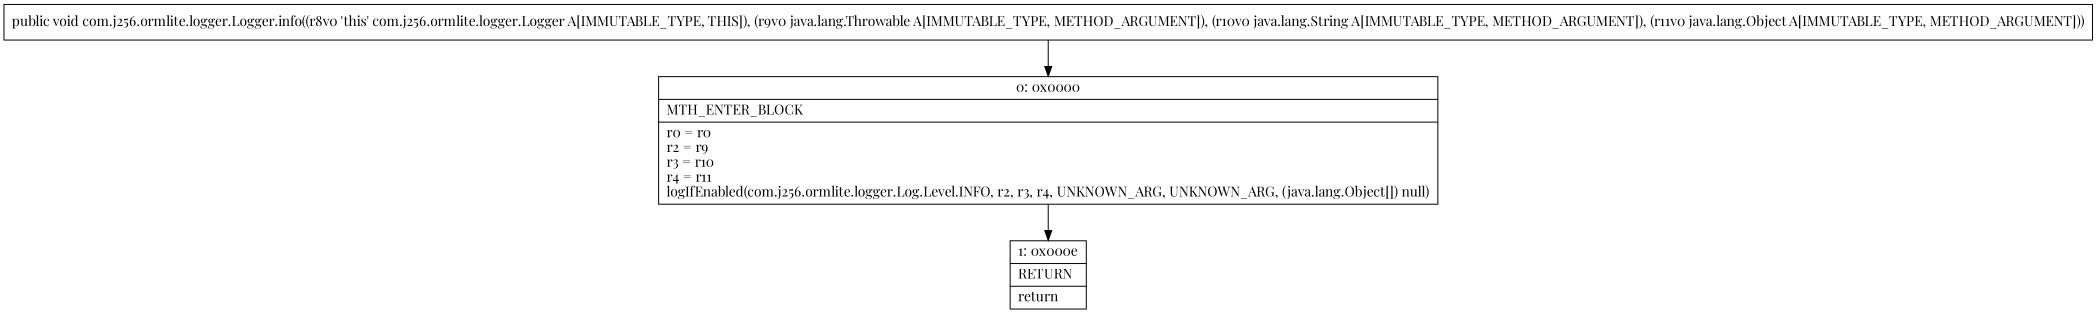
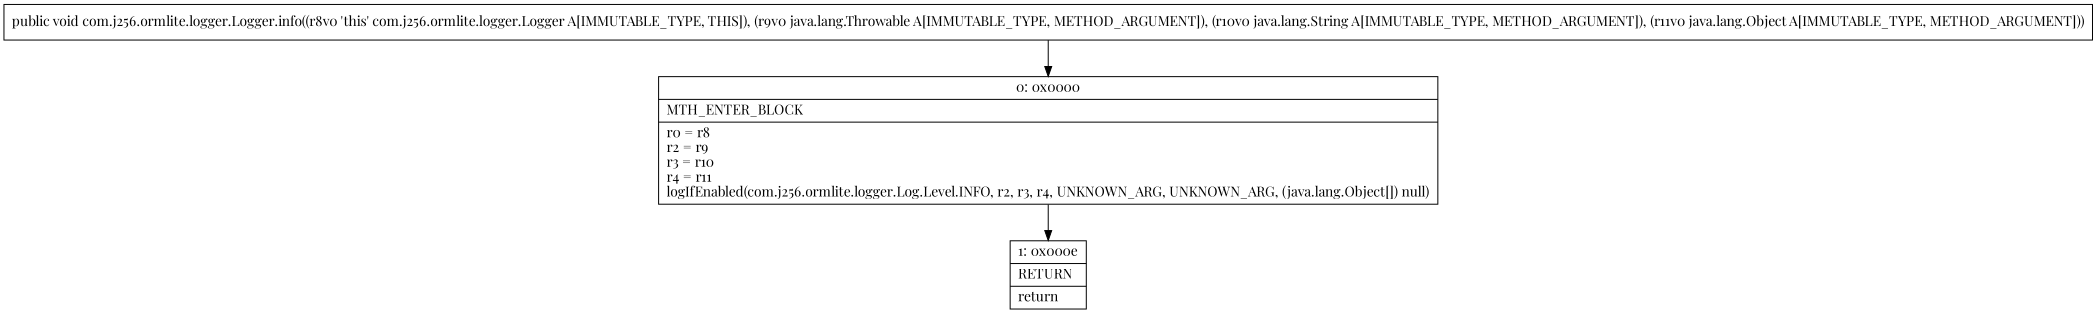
(689, 133) -> (689, 133)
